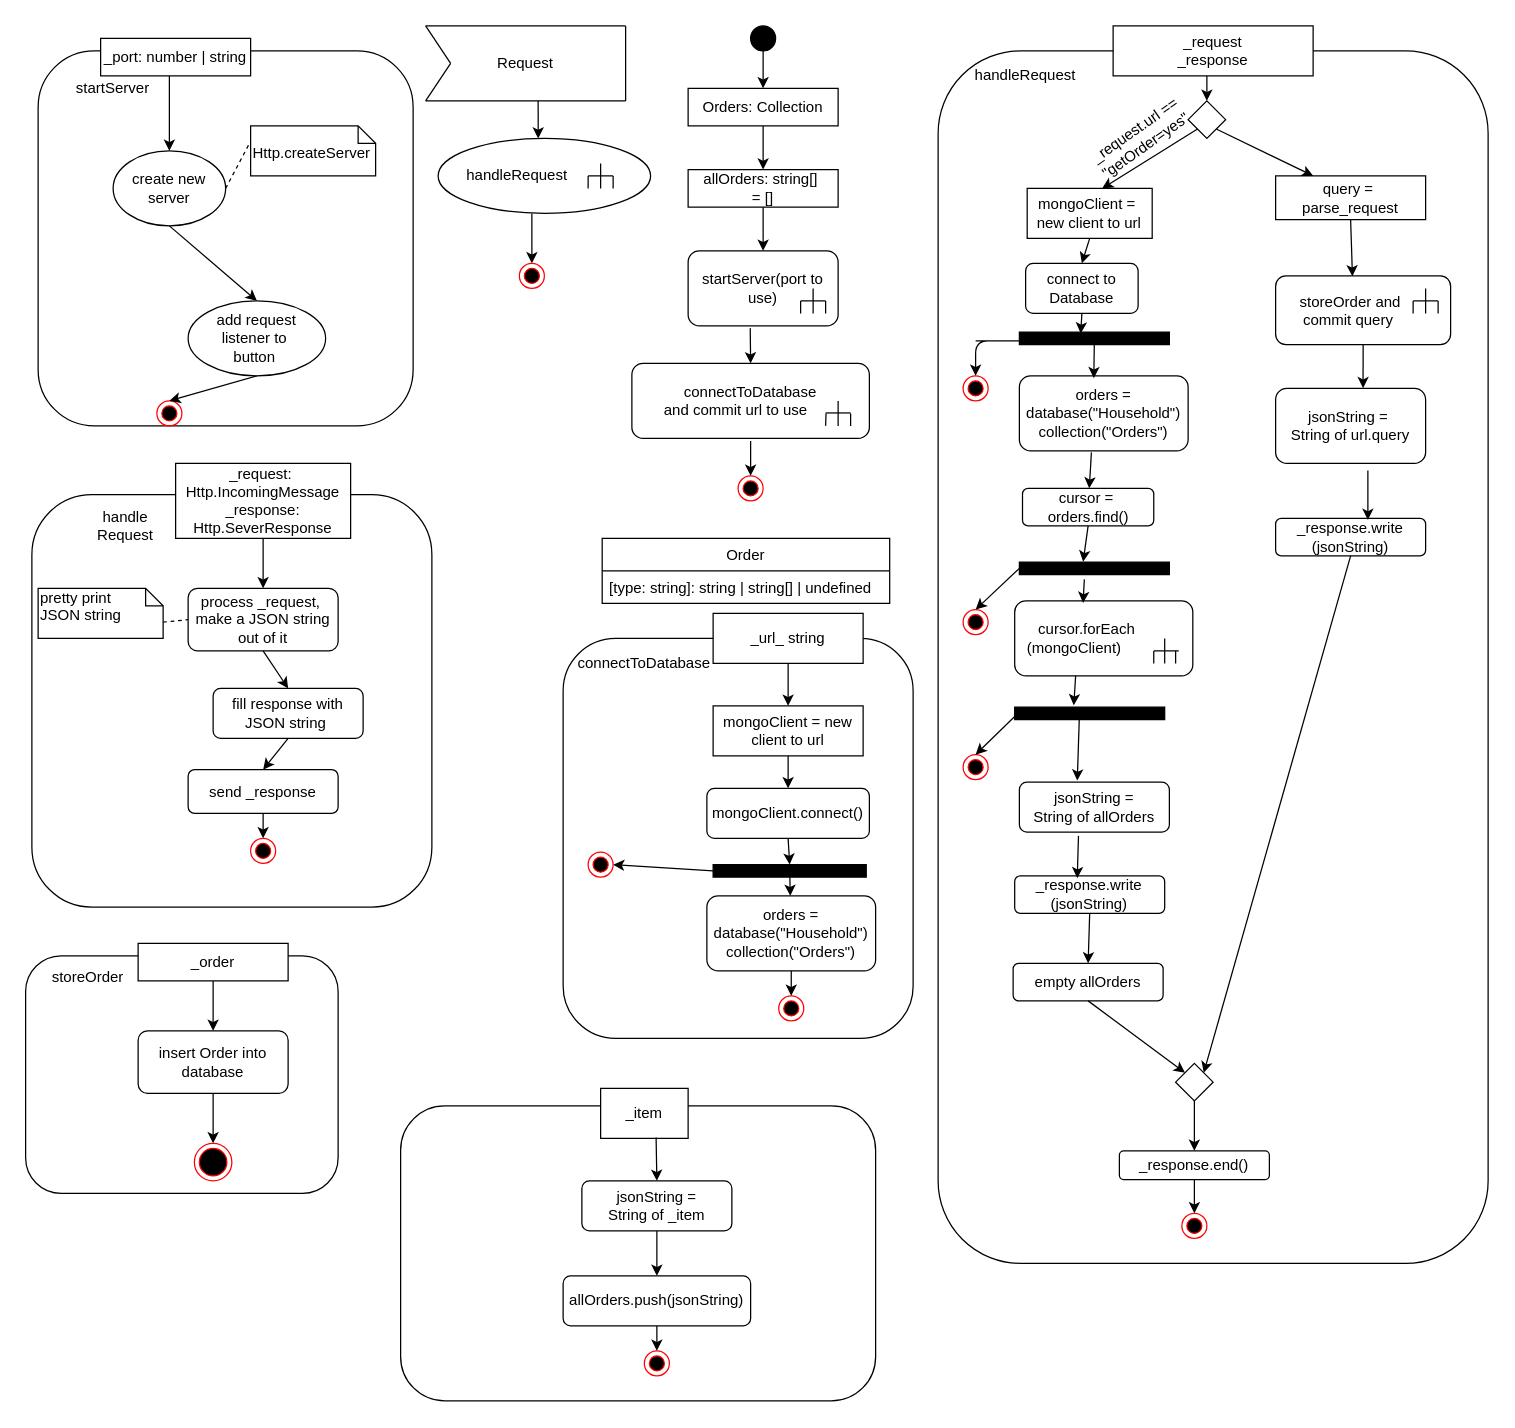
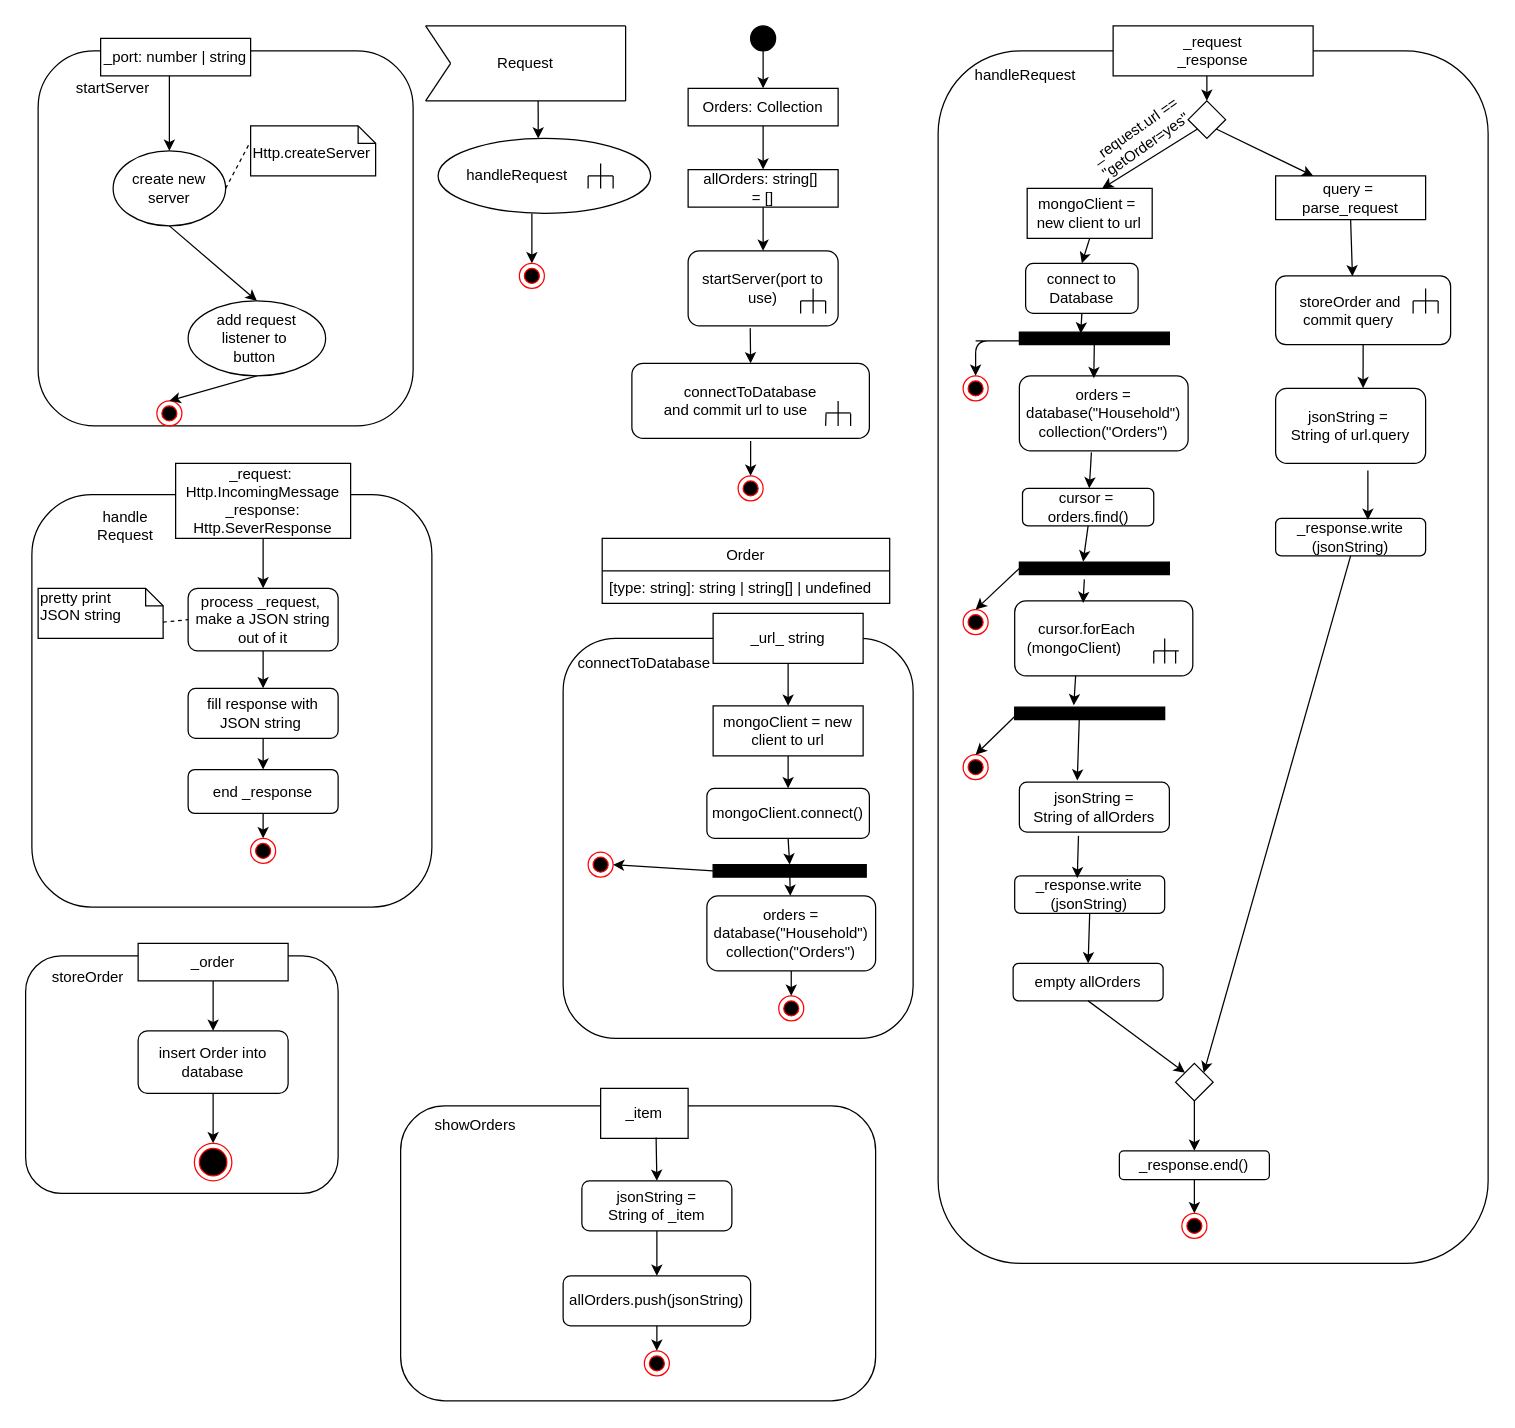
(288, 713) -> (263, 713)
(263, 792) -> (263, 792)
none -> (476, 1126)
